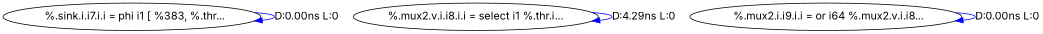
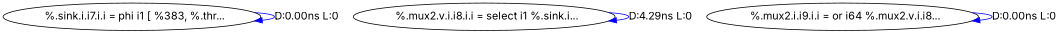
(476, 17) -> (484, 17)
